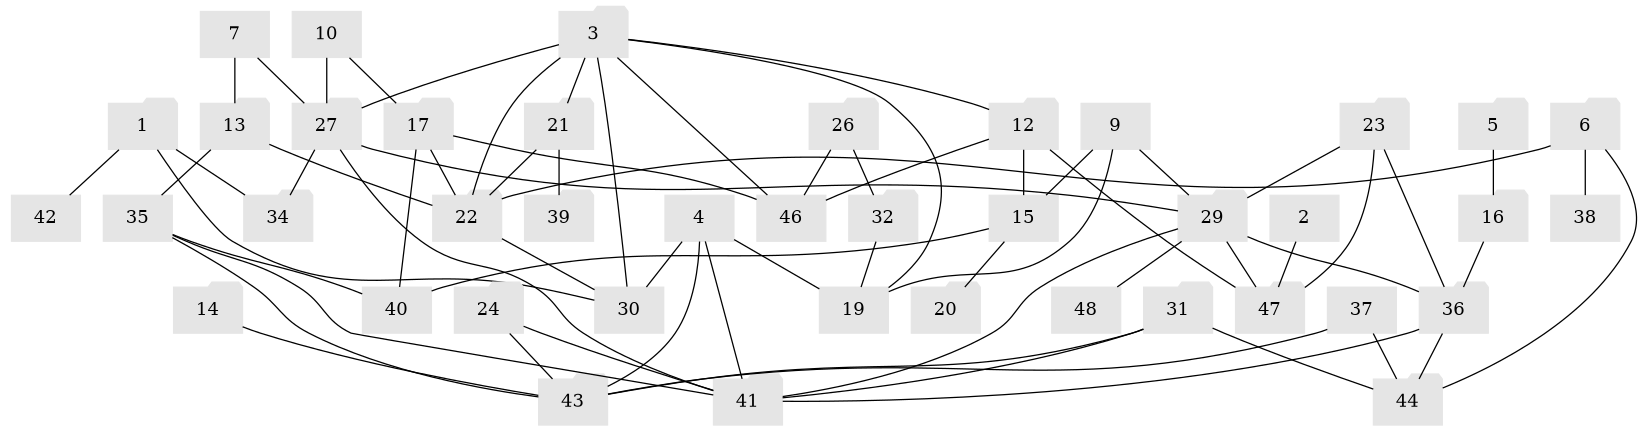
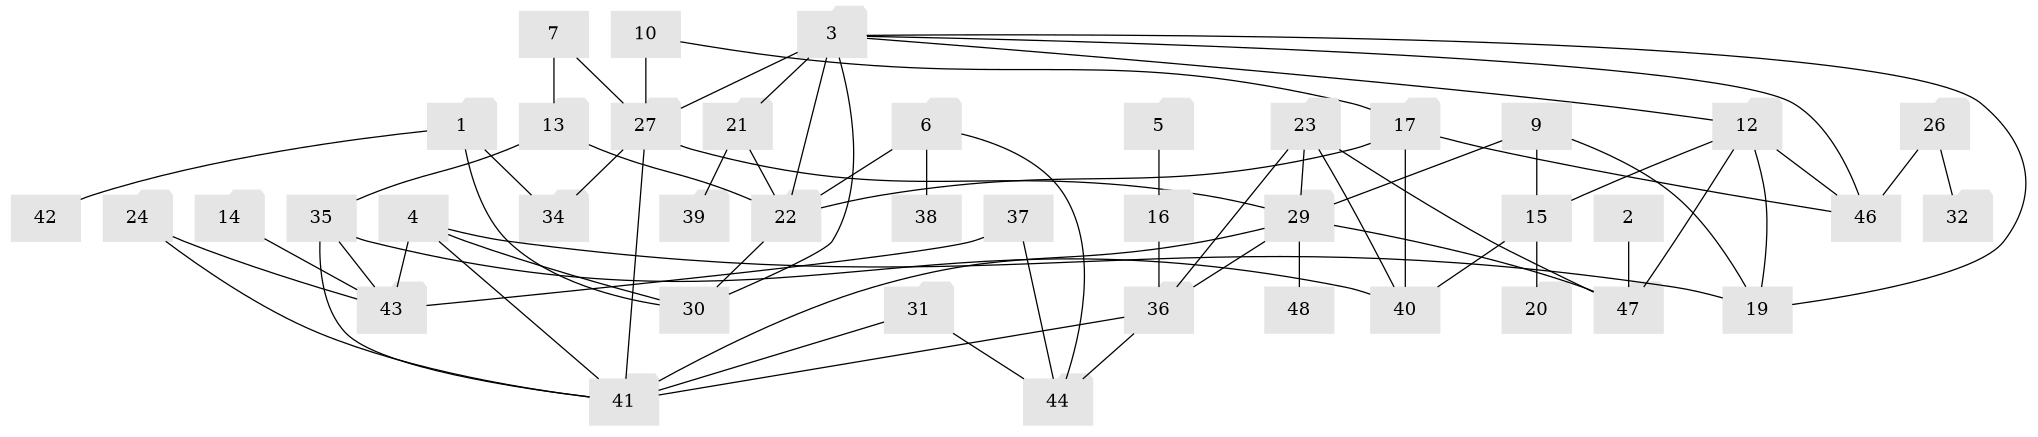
none -> (1358, 218)
(869, 264) -> (1767, 218)
(877, 367) -> none
